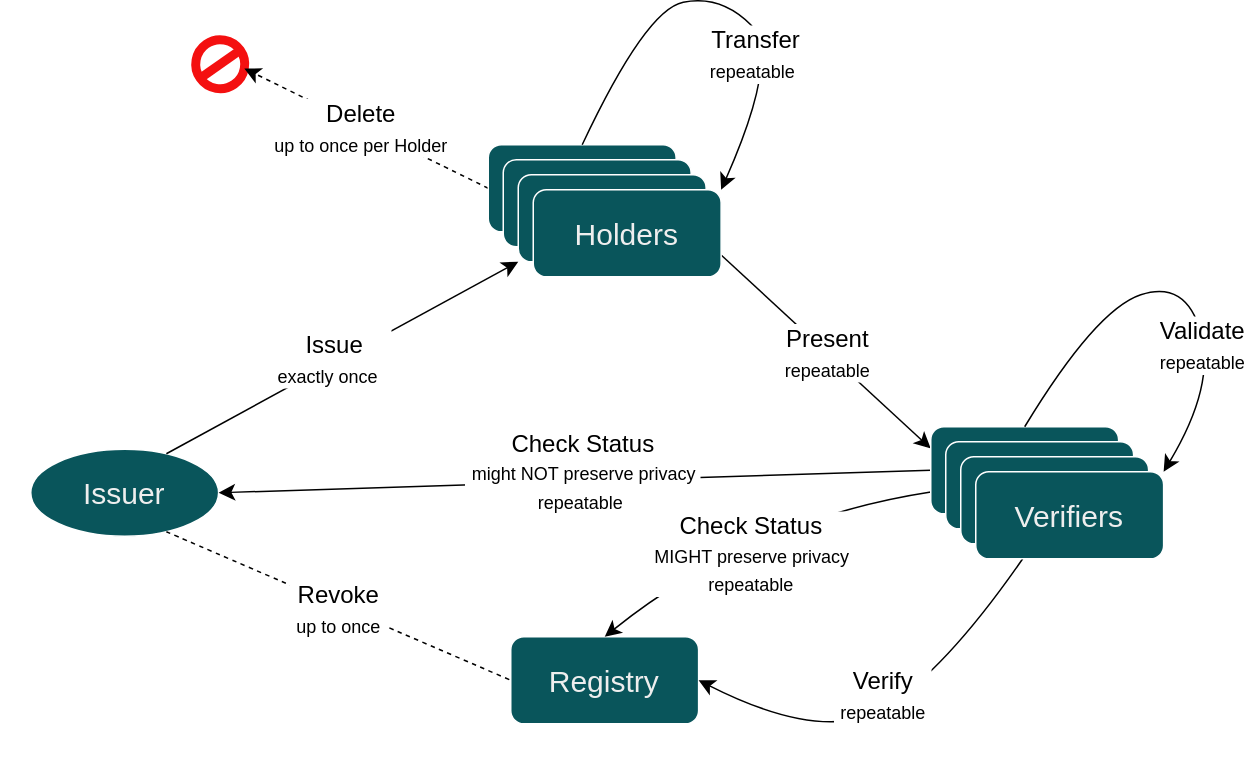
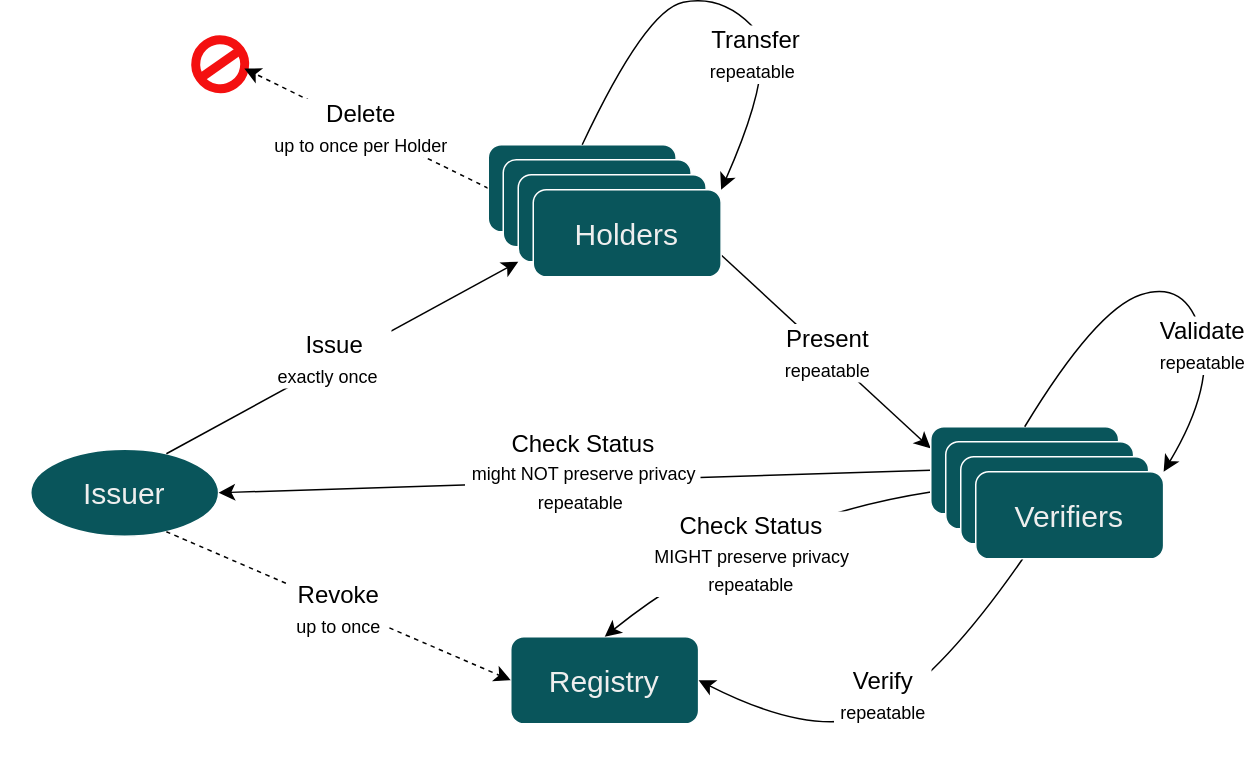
(503, 677) -> (498, 675)
